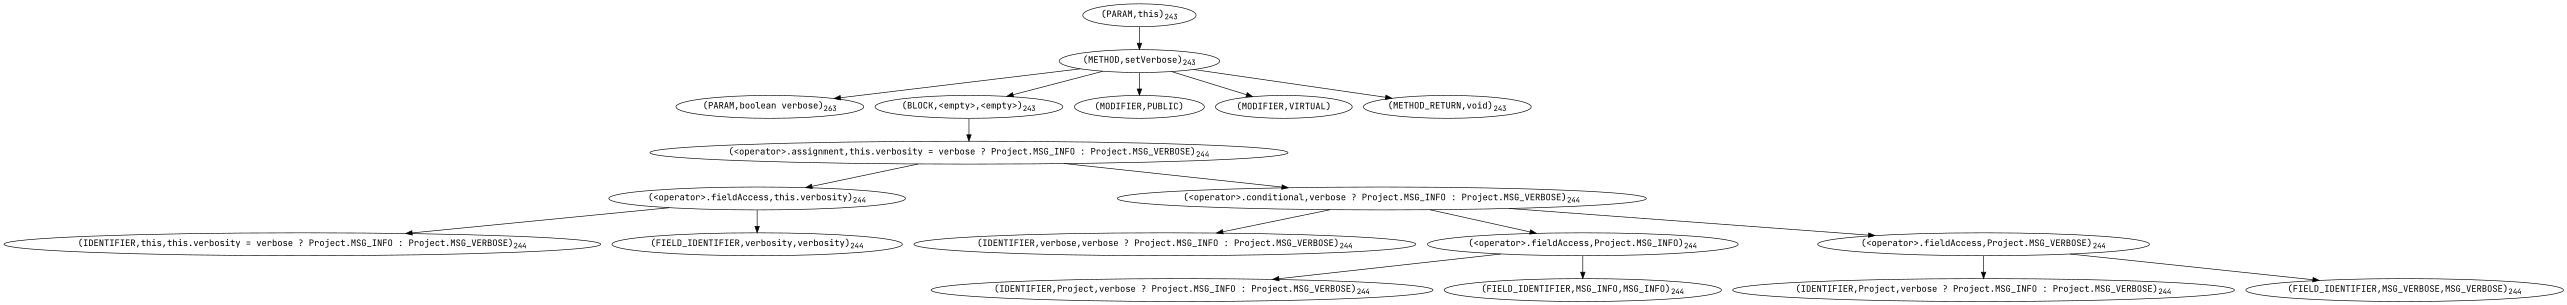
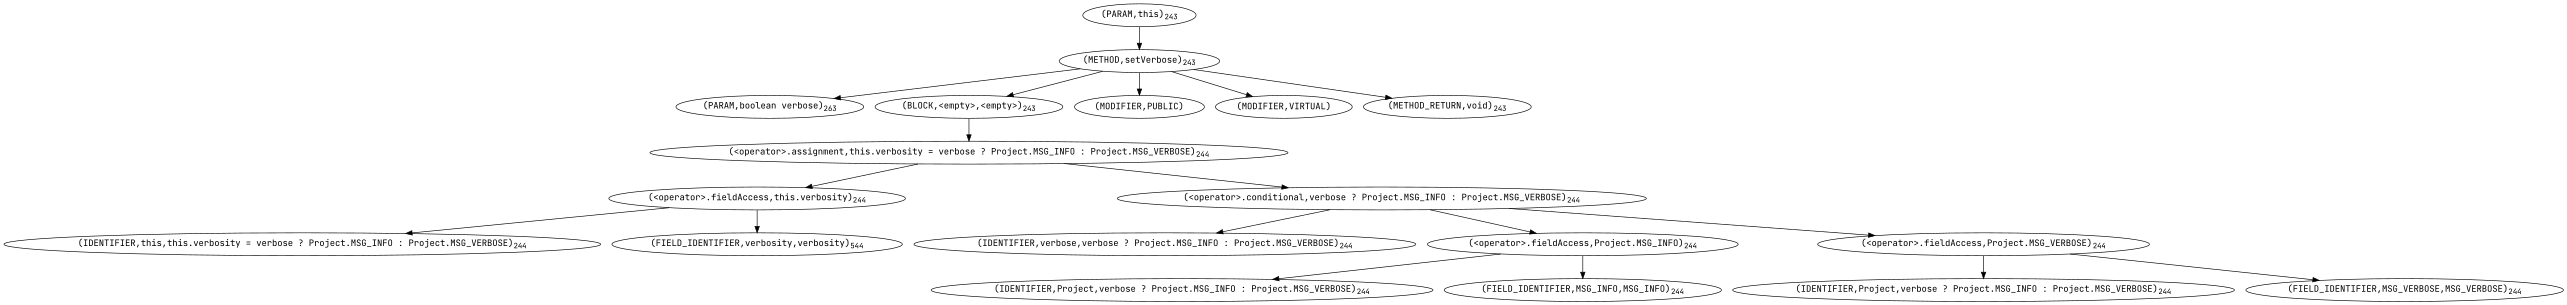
(857, 243) -> (857, 243)
